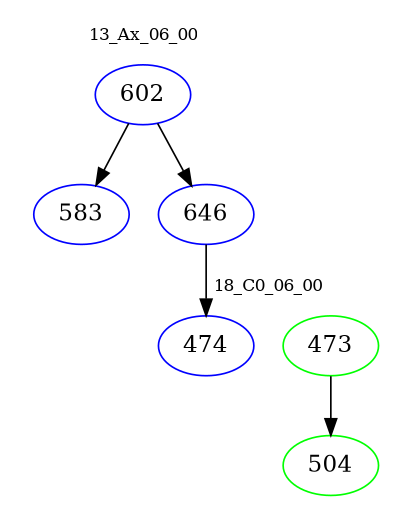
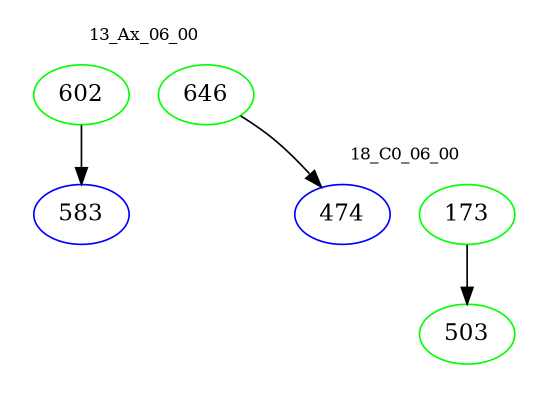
(143, 95) -> (81, 95)
(171, 147) -> none
(206, 214) -> (206, 95)
(331, 346) -> (467, 214)
(331, 466) -> (467, 334)
